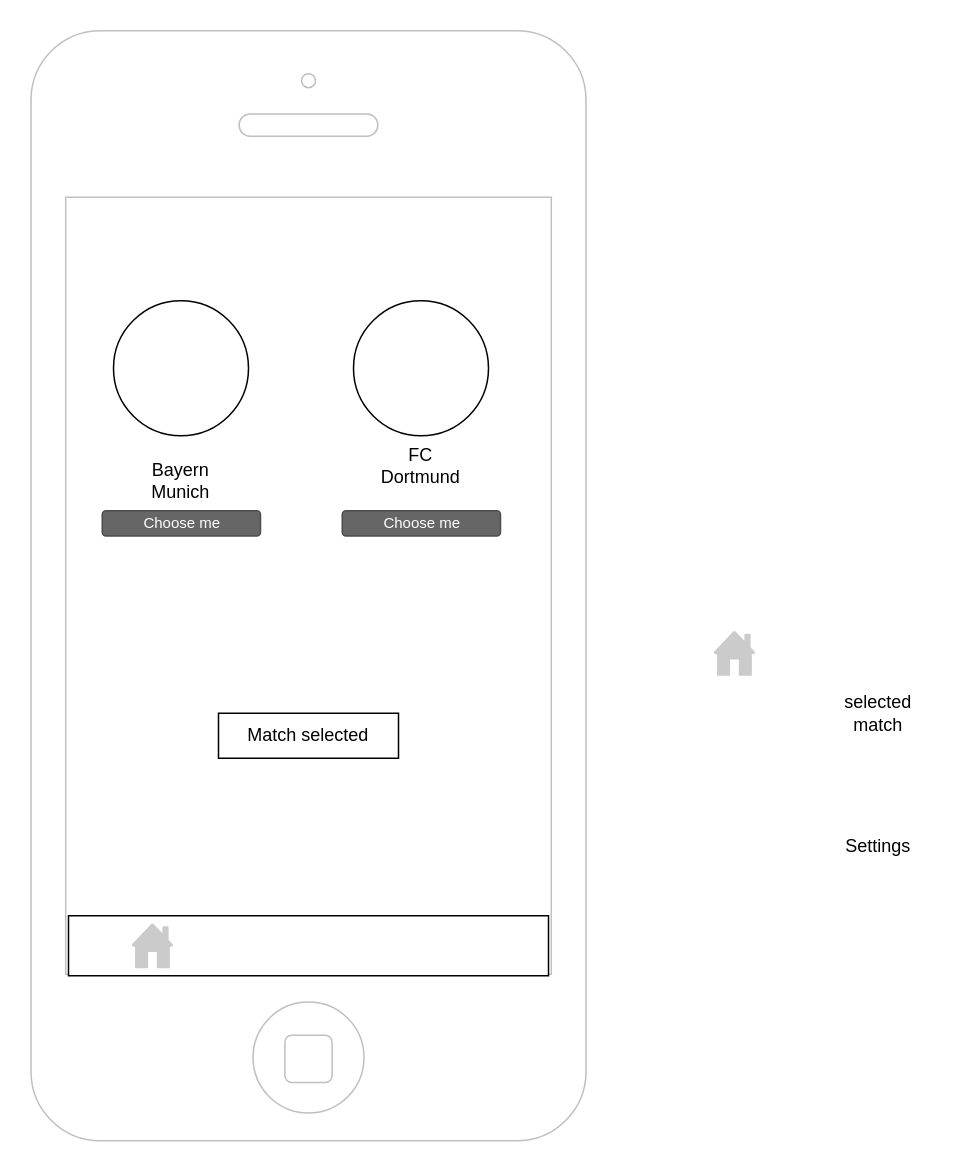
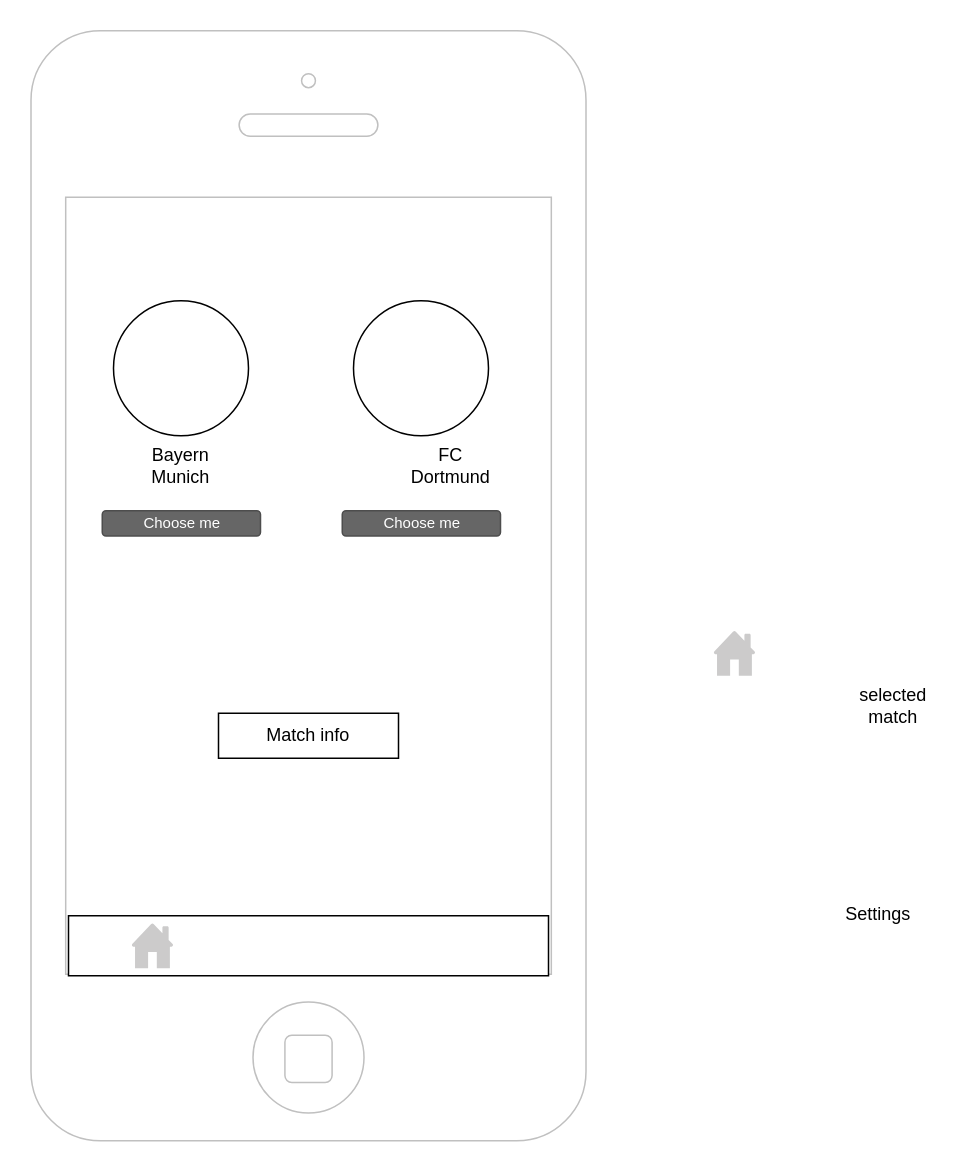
(421, 466) -> (451, 466)
(181, 481) -> (181, 466)
(878, 713) -> (893, 706)
(308, 736) -> (308, 736)
(878, 847) -> (878, 914)
